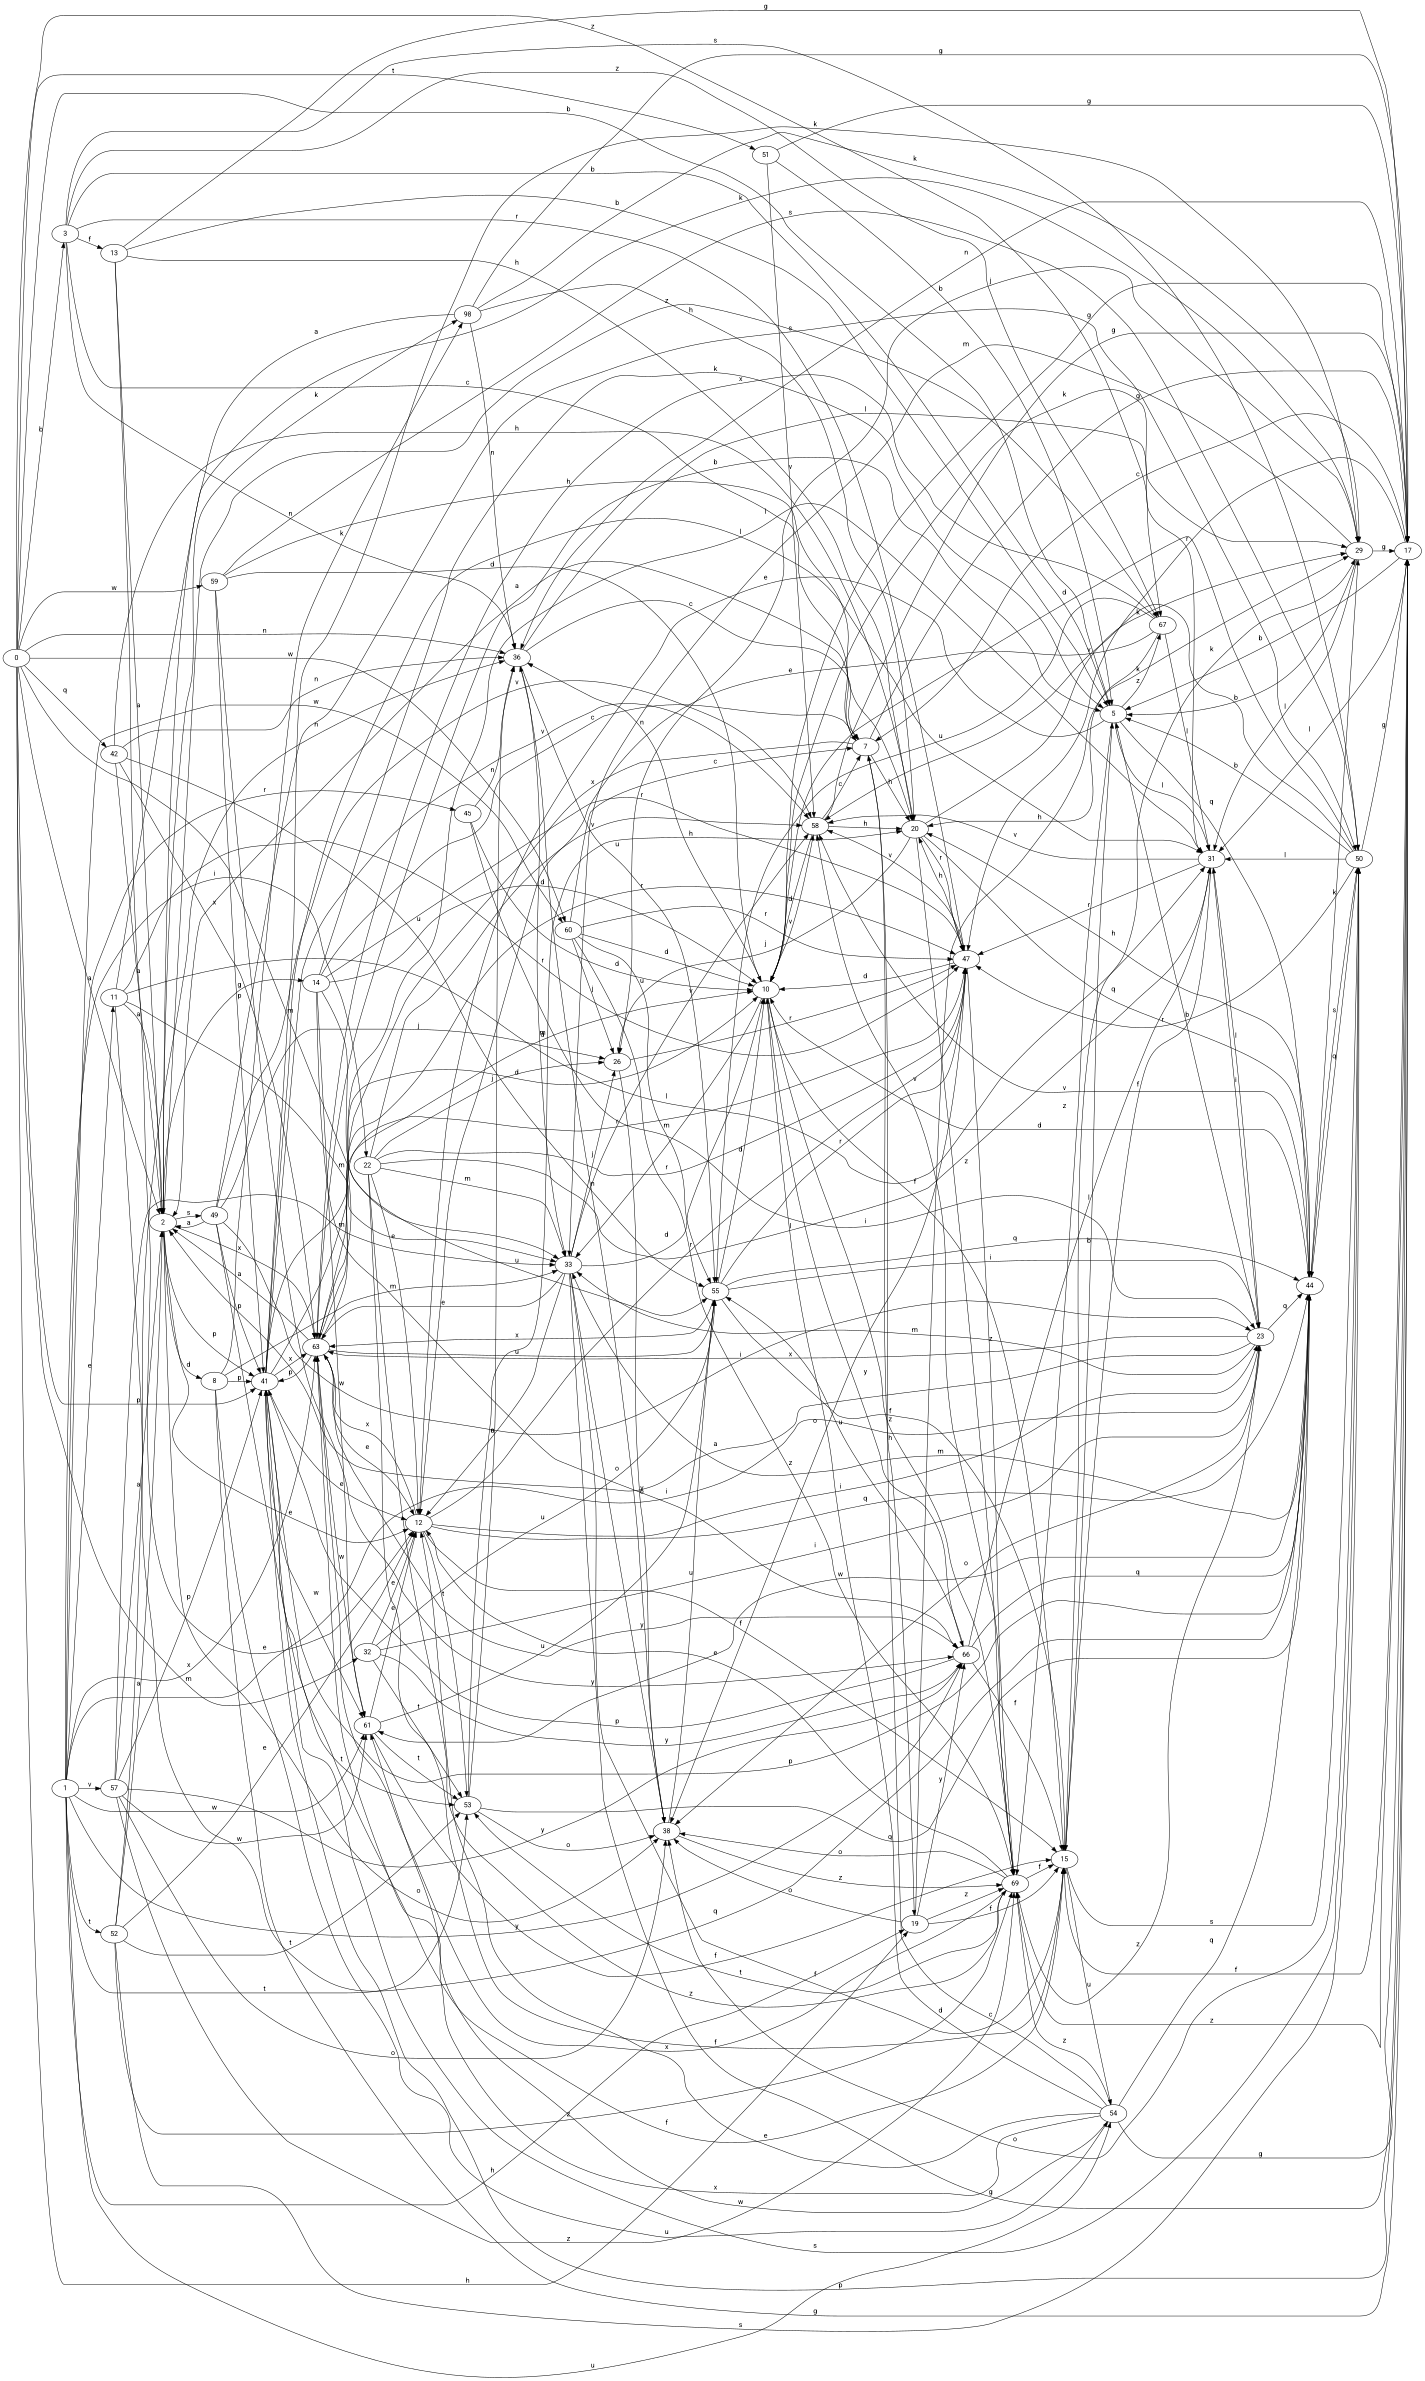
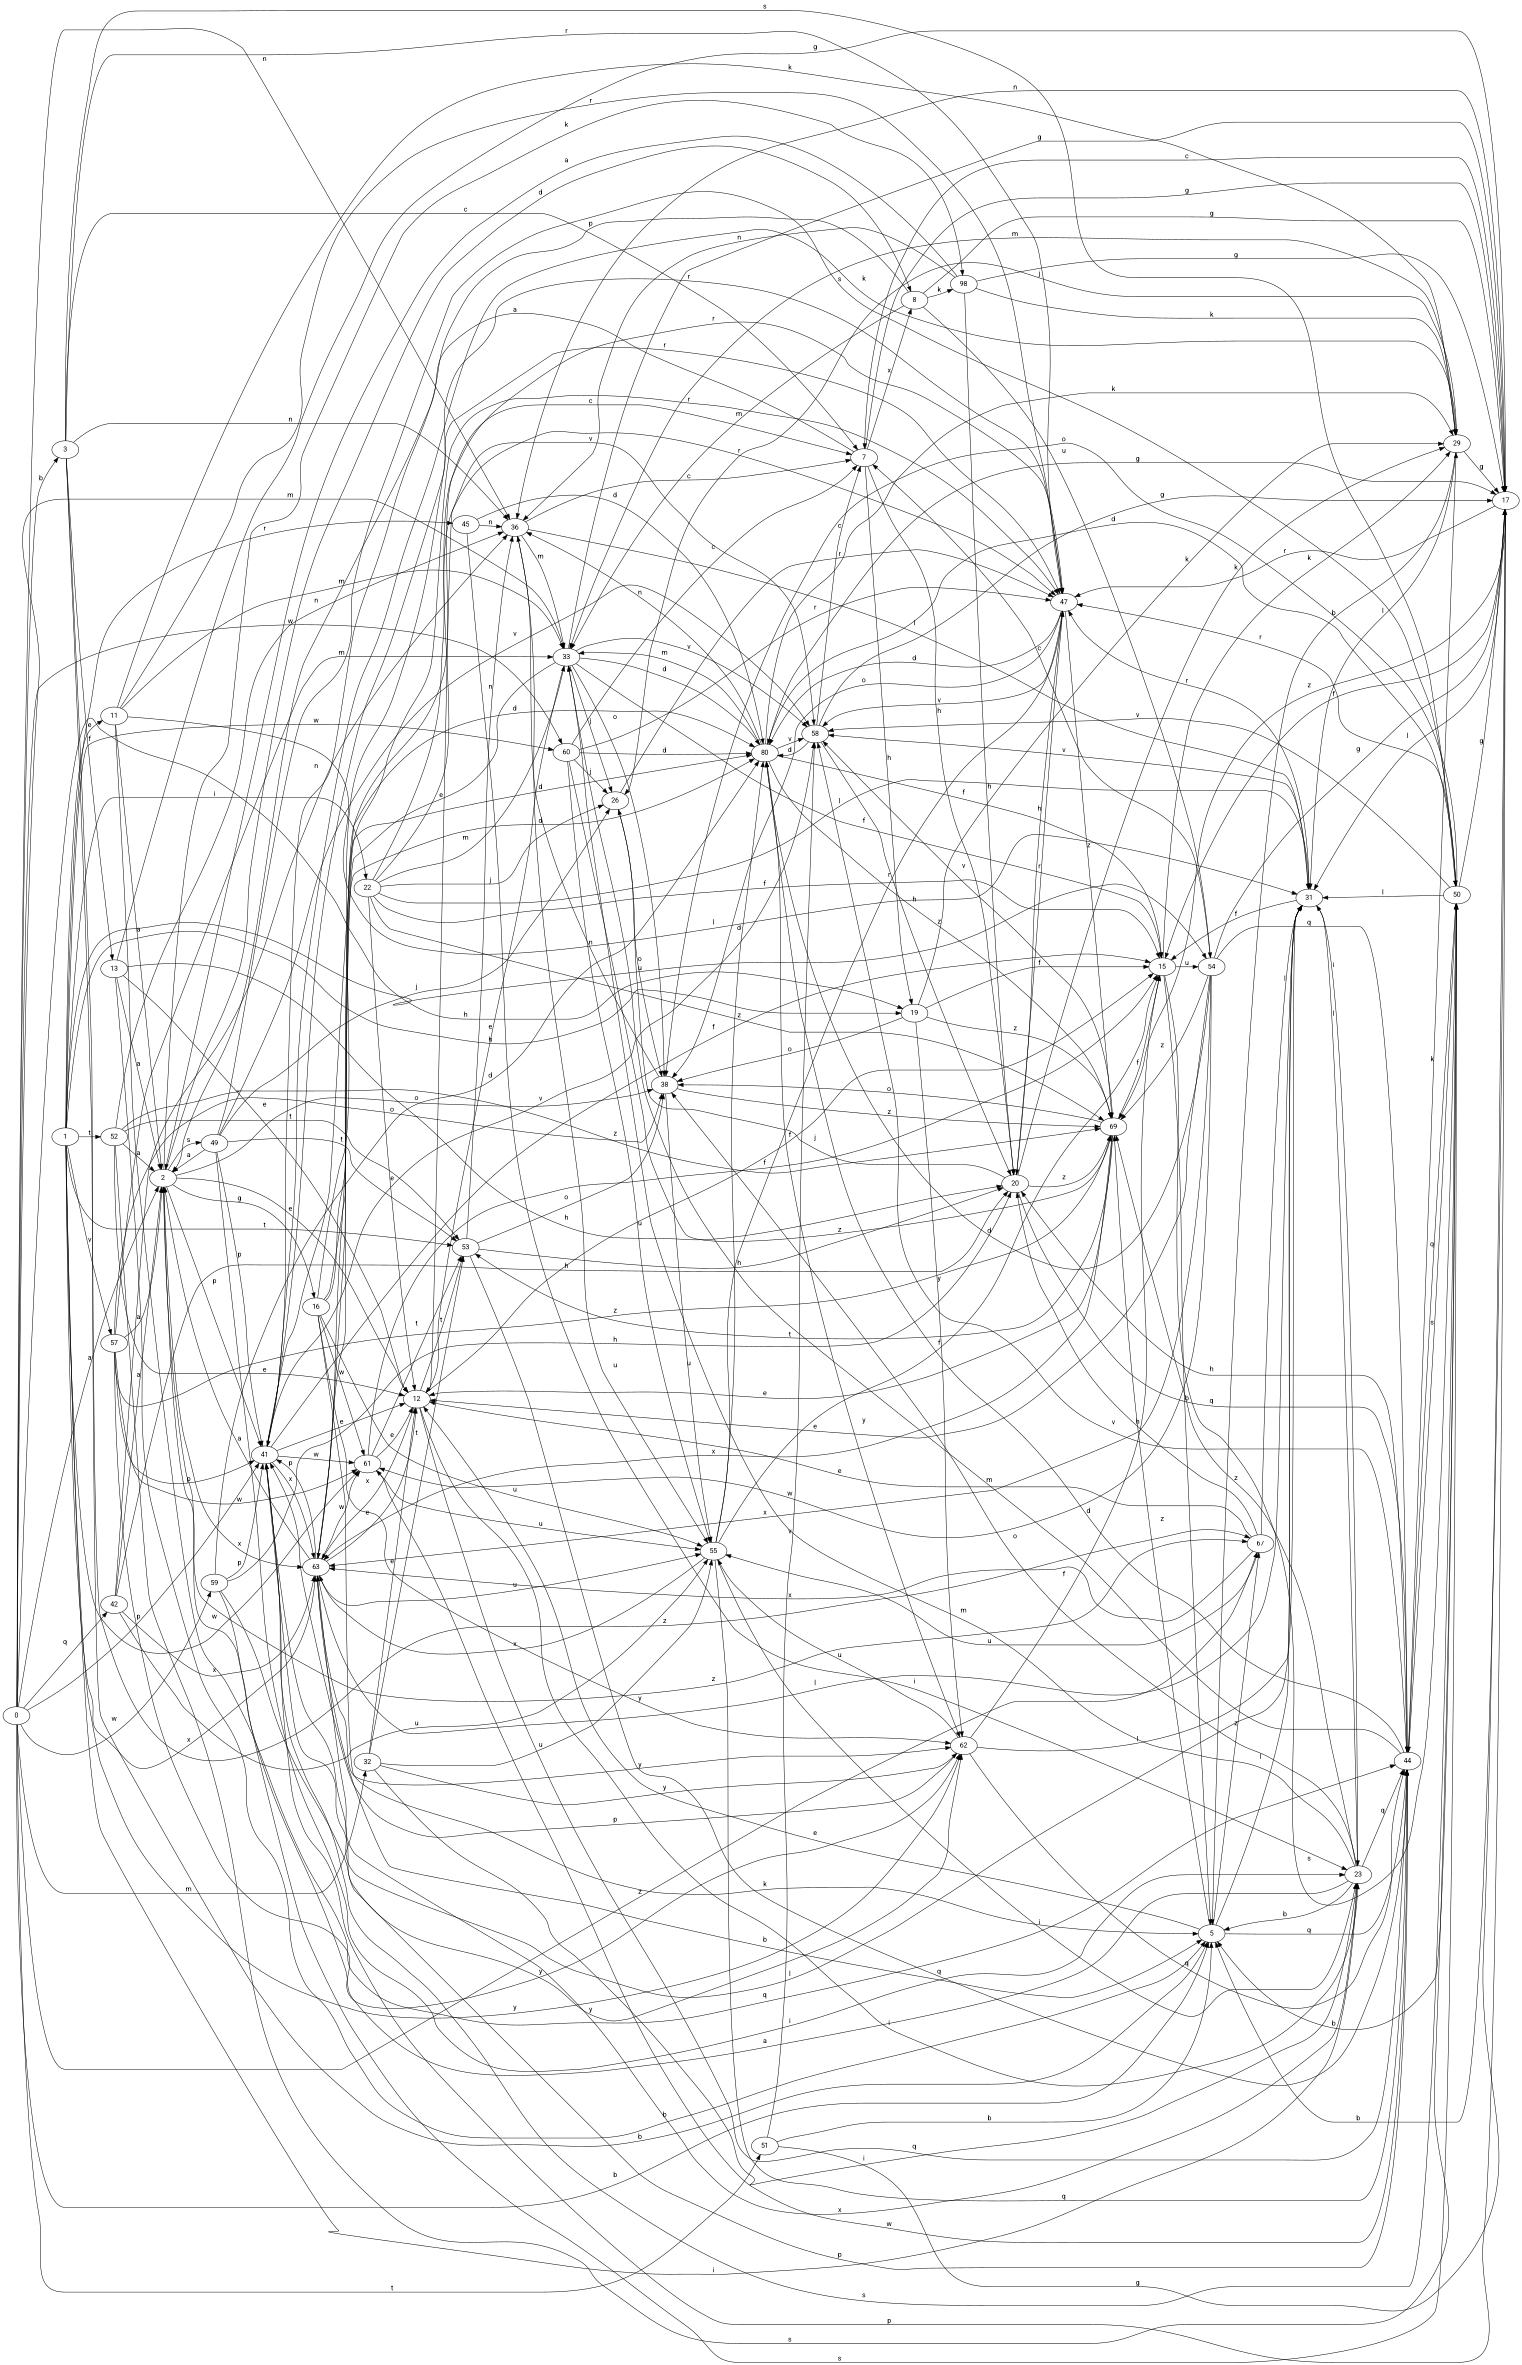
(469, 921) -> (889, 381)
(316, 983) -> (316, 1307)
(766, 990) -> (765, 753)
(966, 1655) -> (964, 1746)
